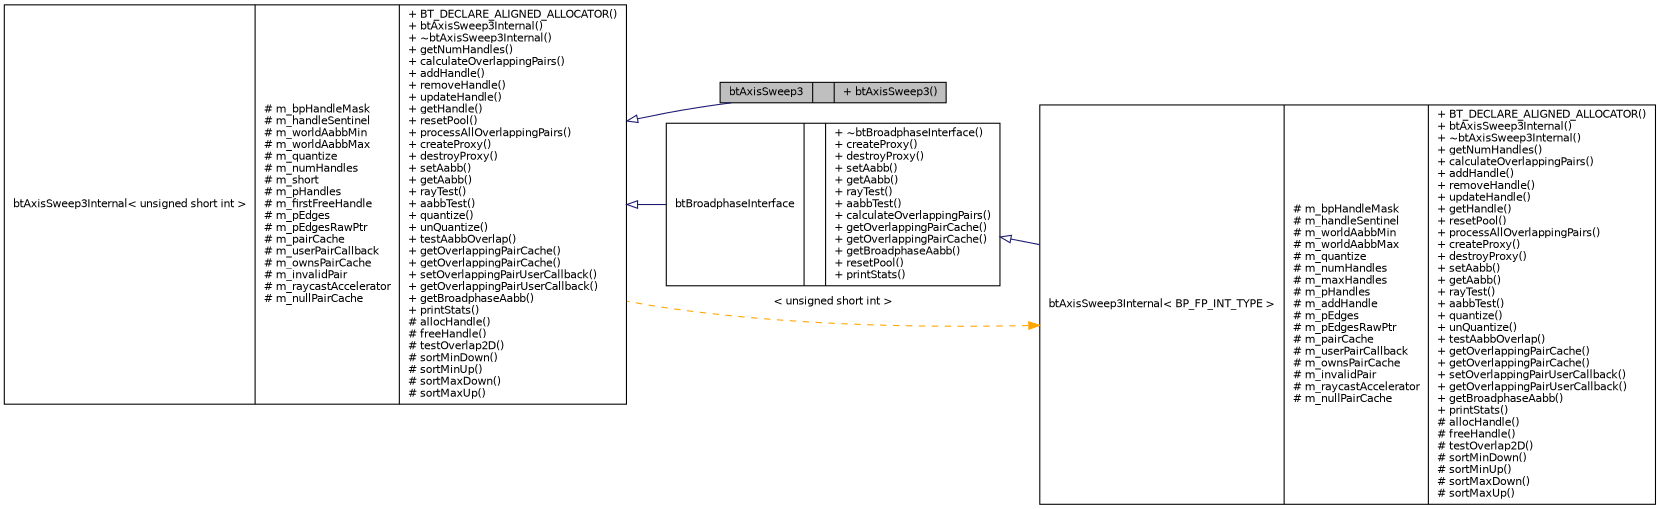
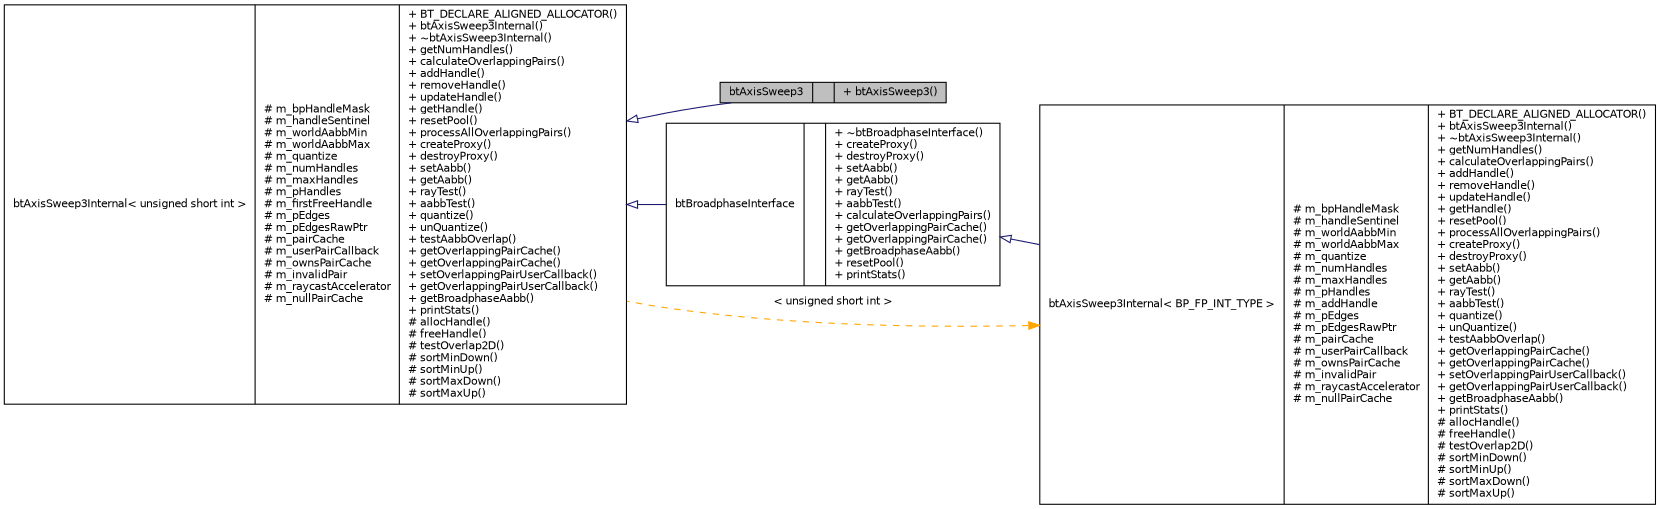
(292, 180) -> (311, 180)
